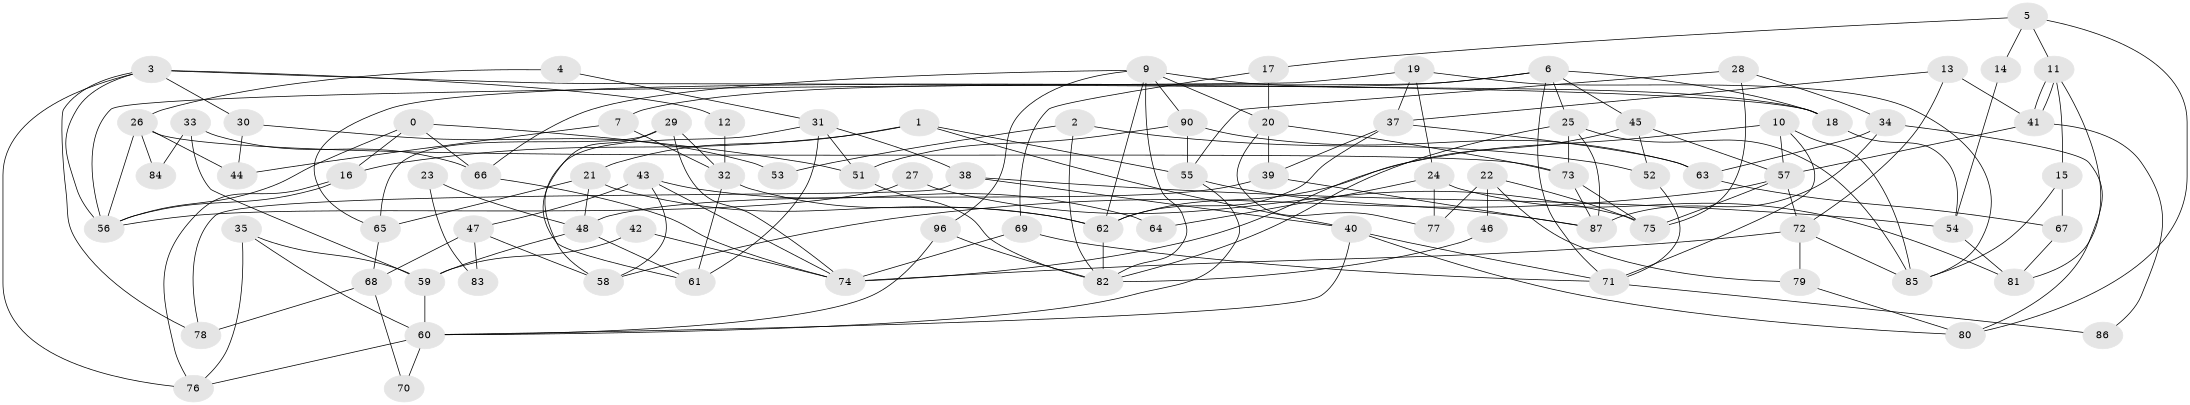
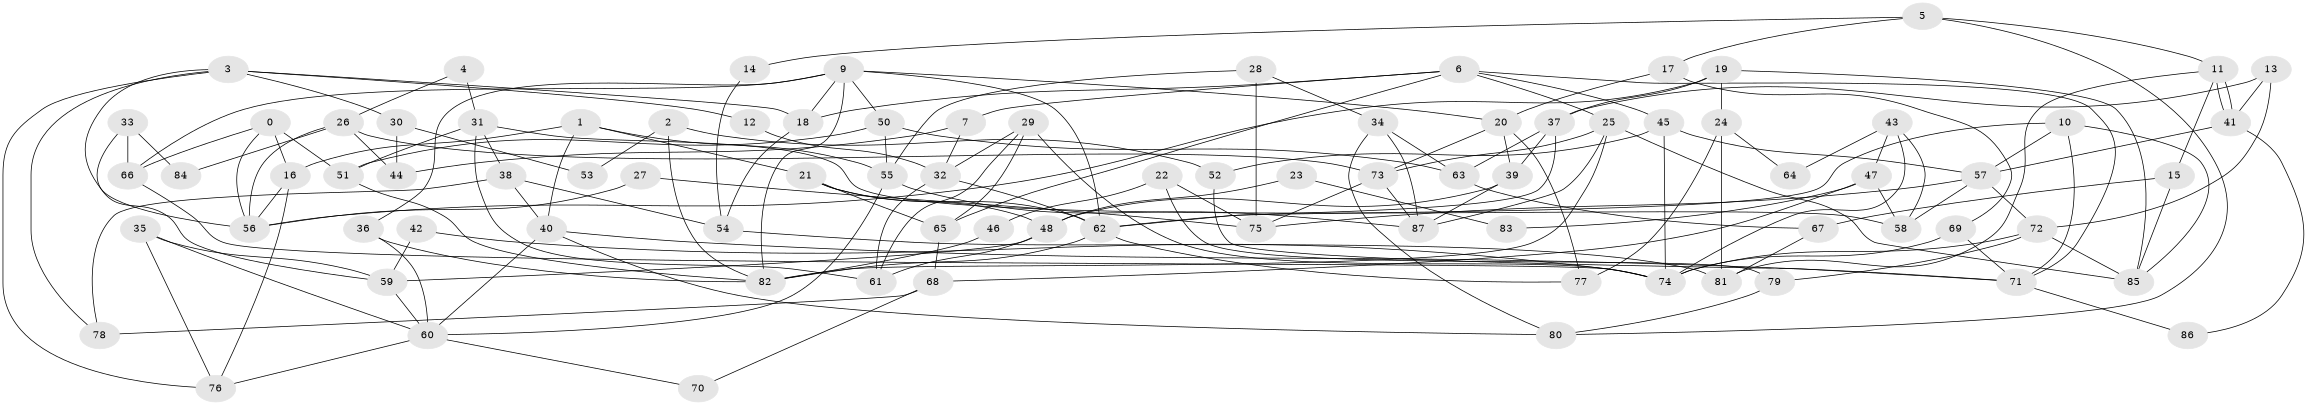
(1187, 123) -> (884, 123)
(1461, 202) -> (1337, 274)
(941, 229) -> (364, 229)
